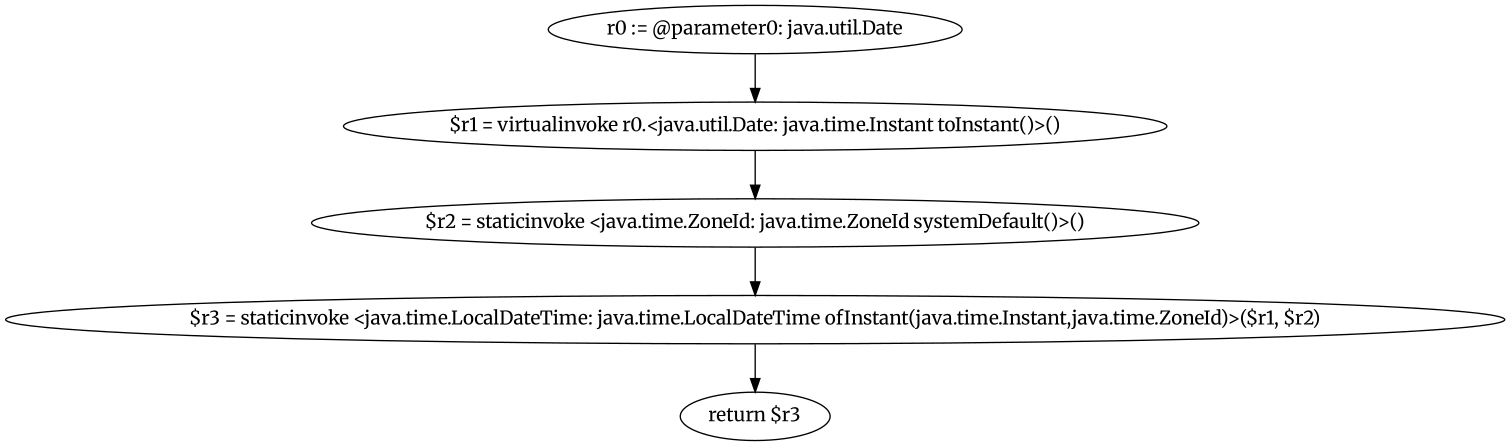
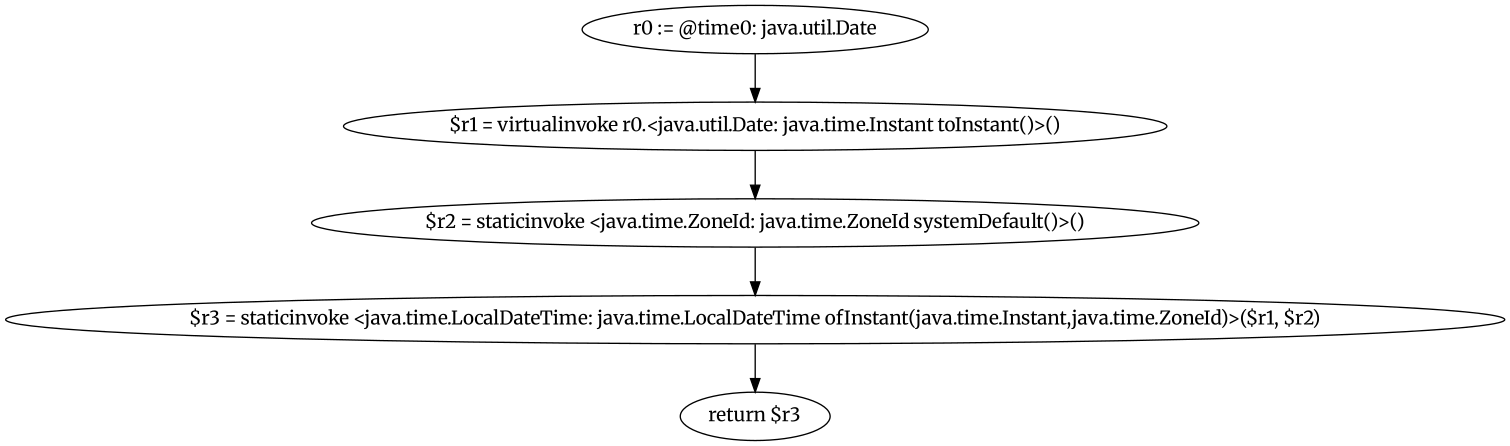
(755, 30) -> (755, 30)
